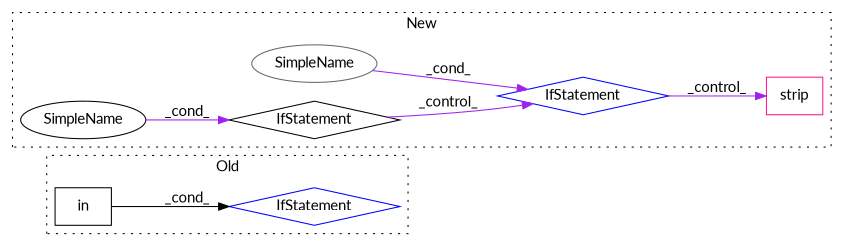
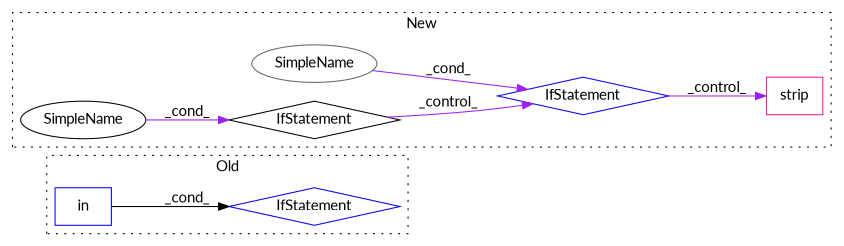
(83, 207) -> (83, 207)
